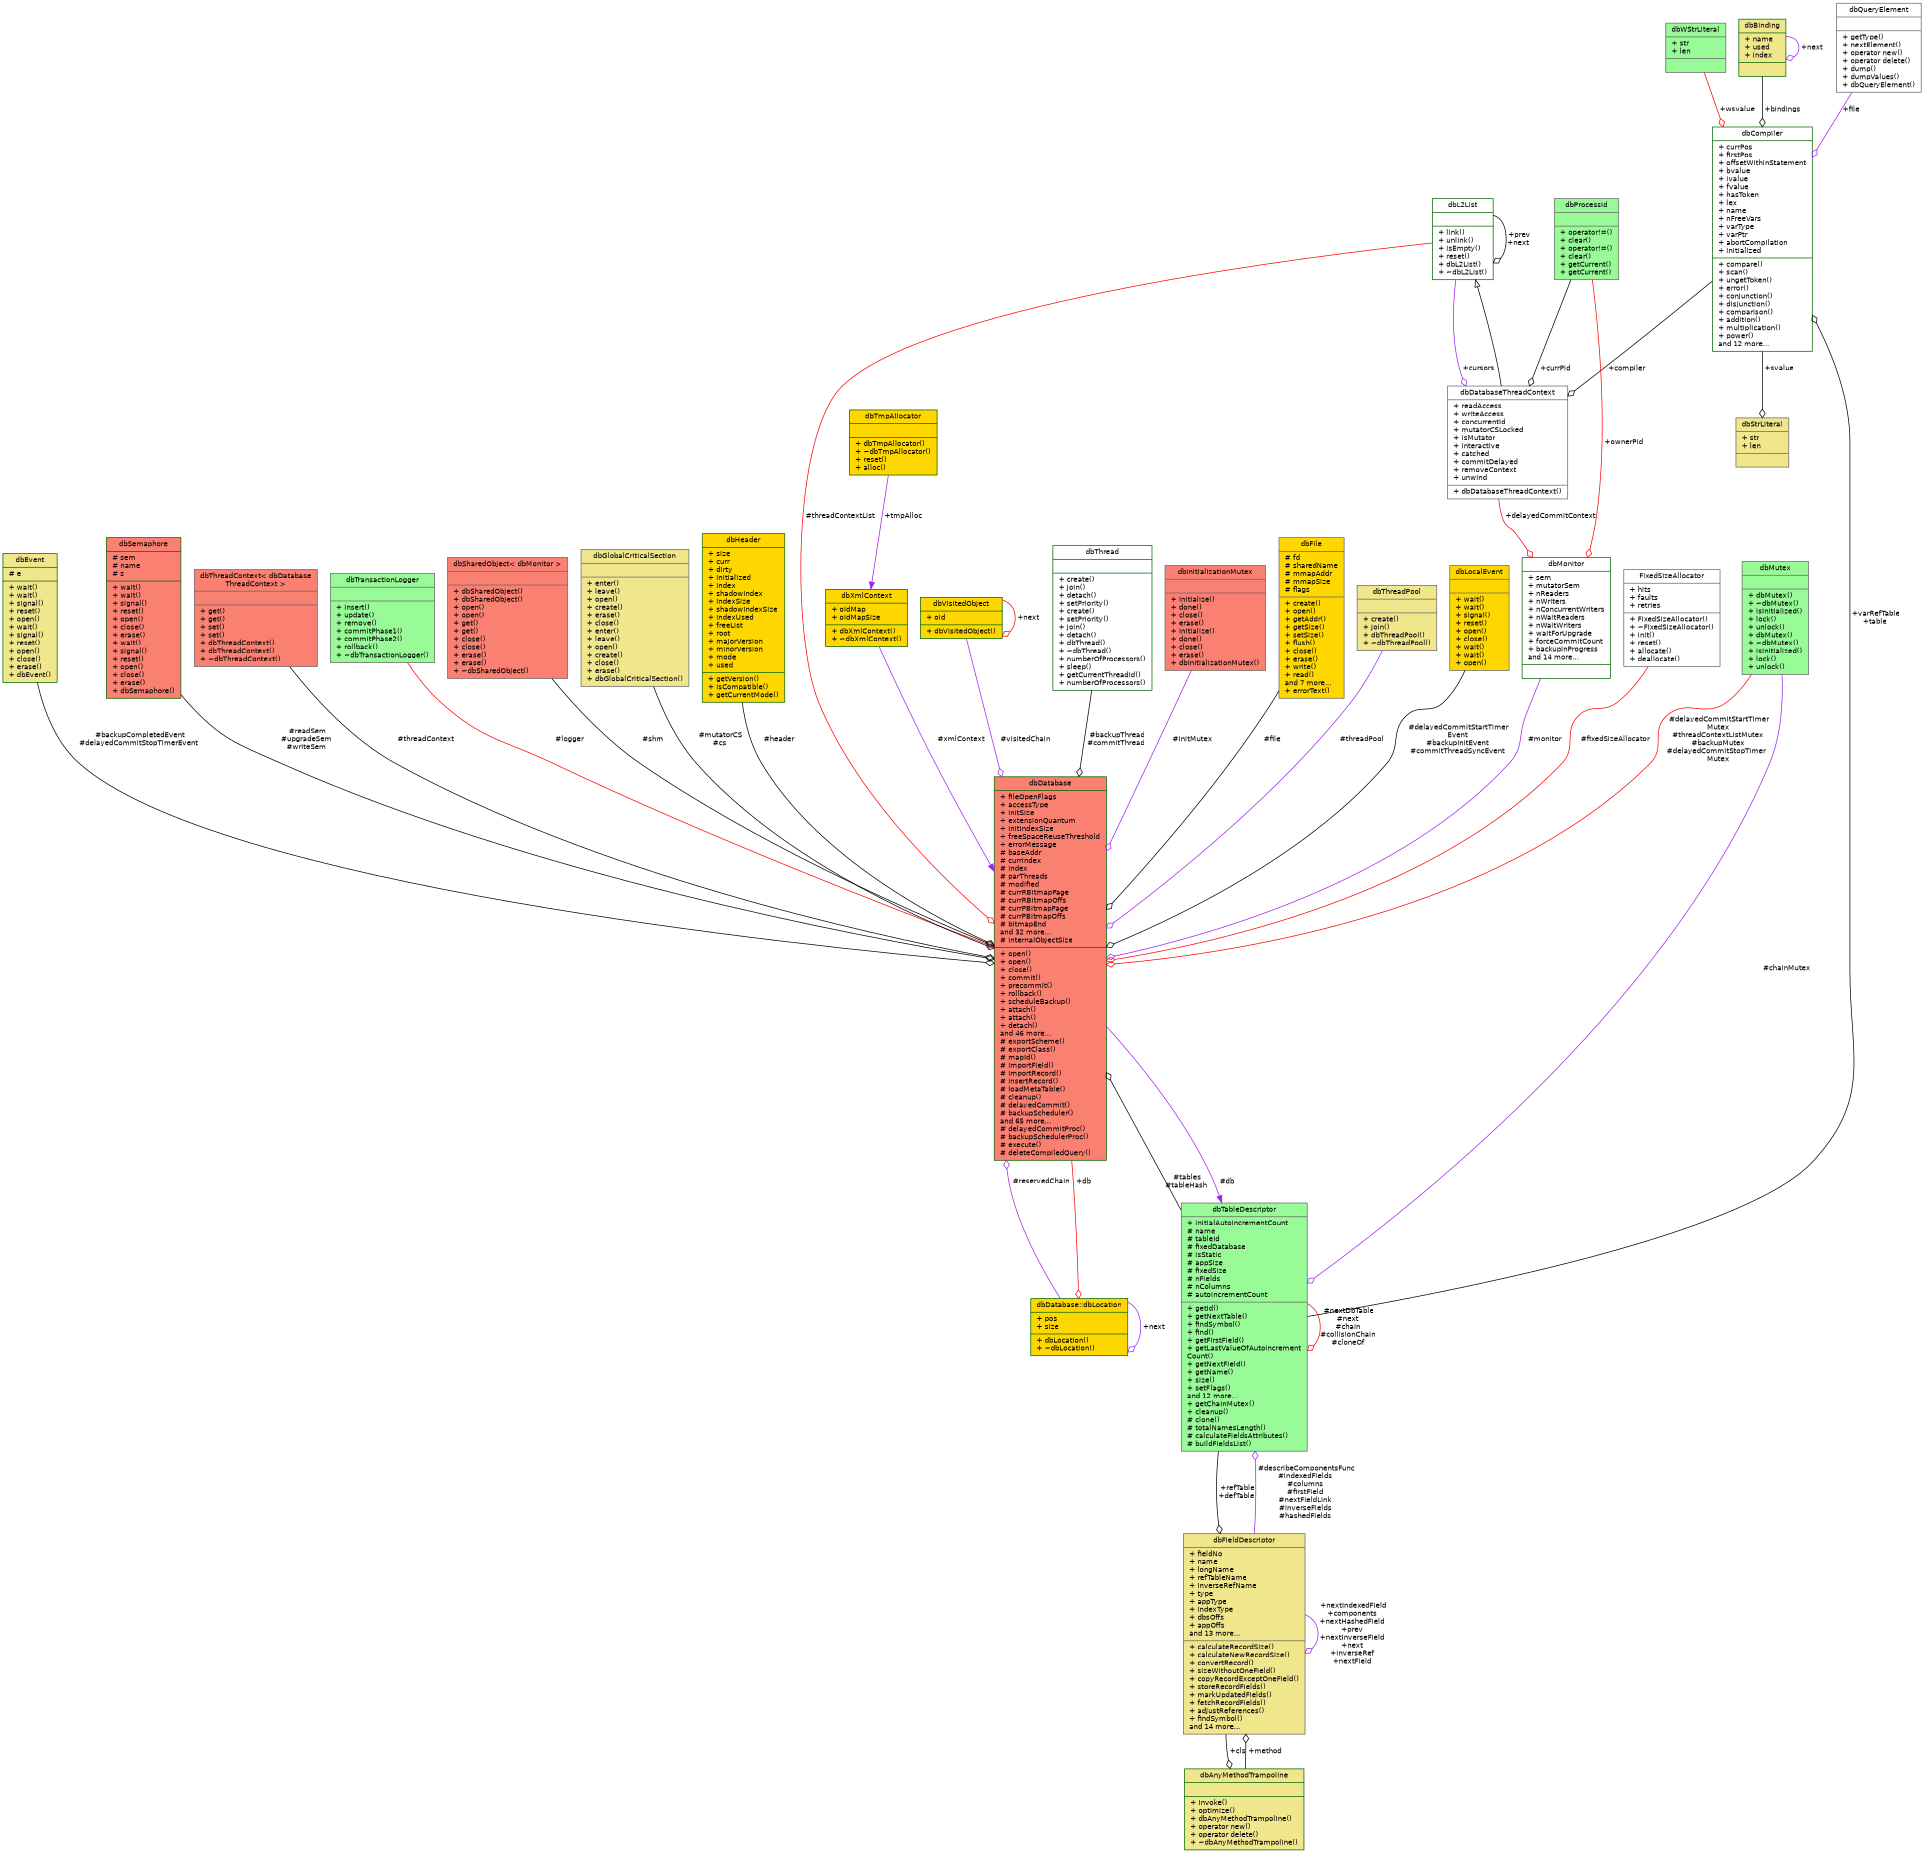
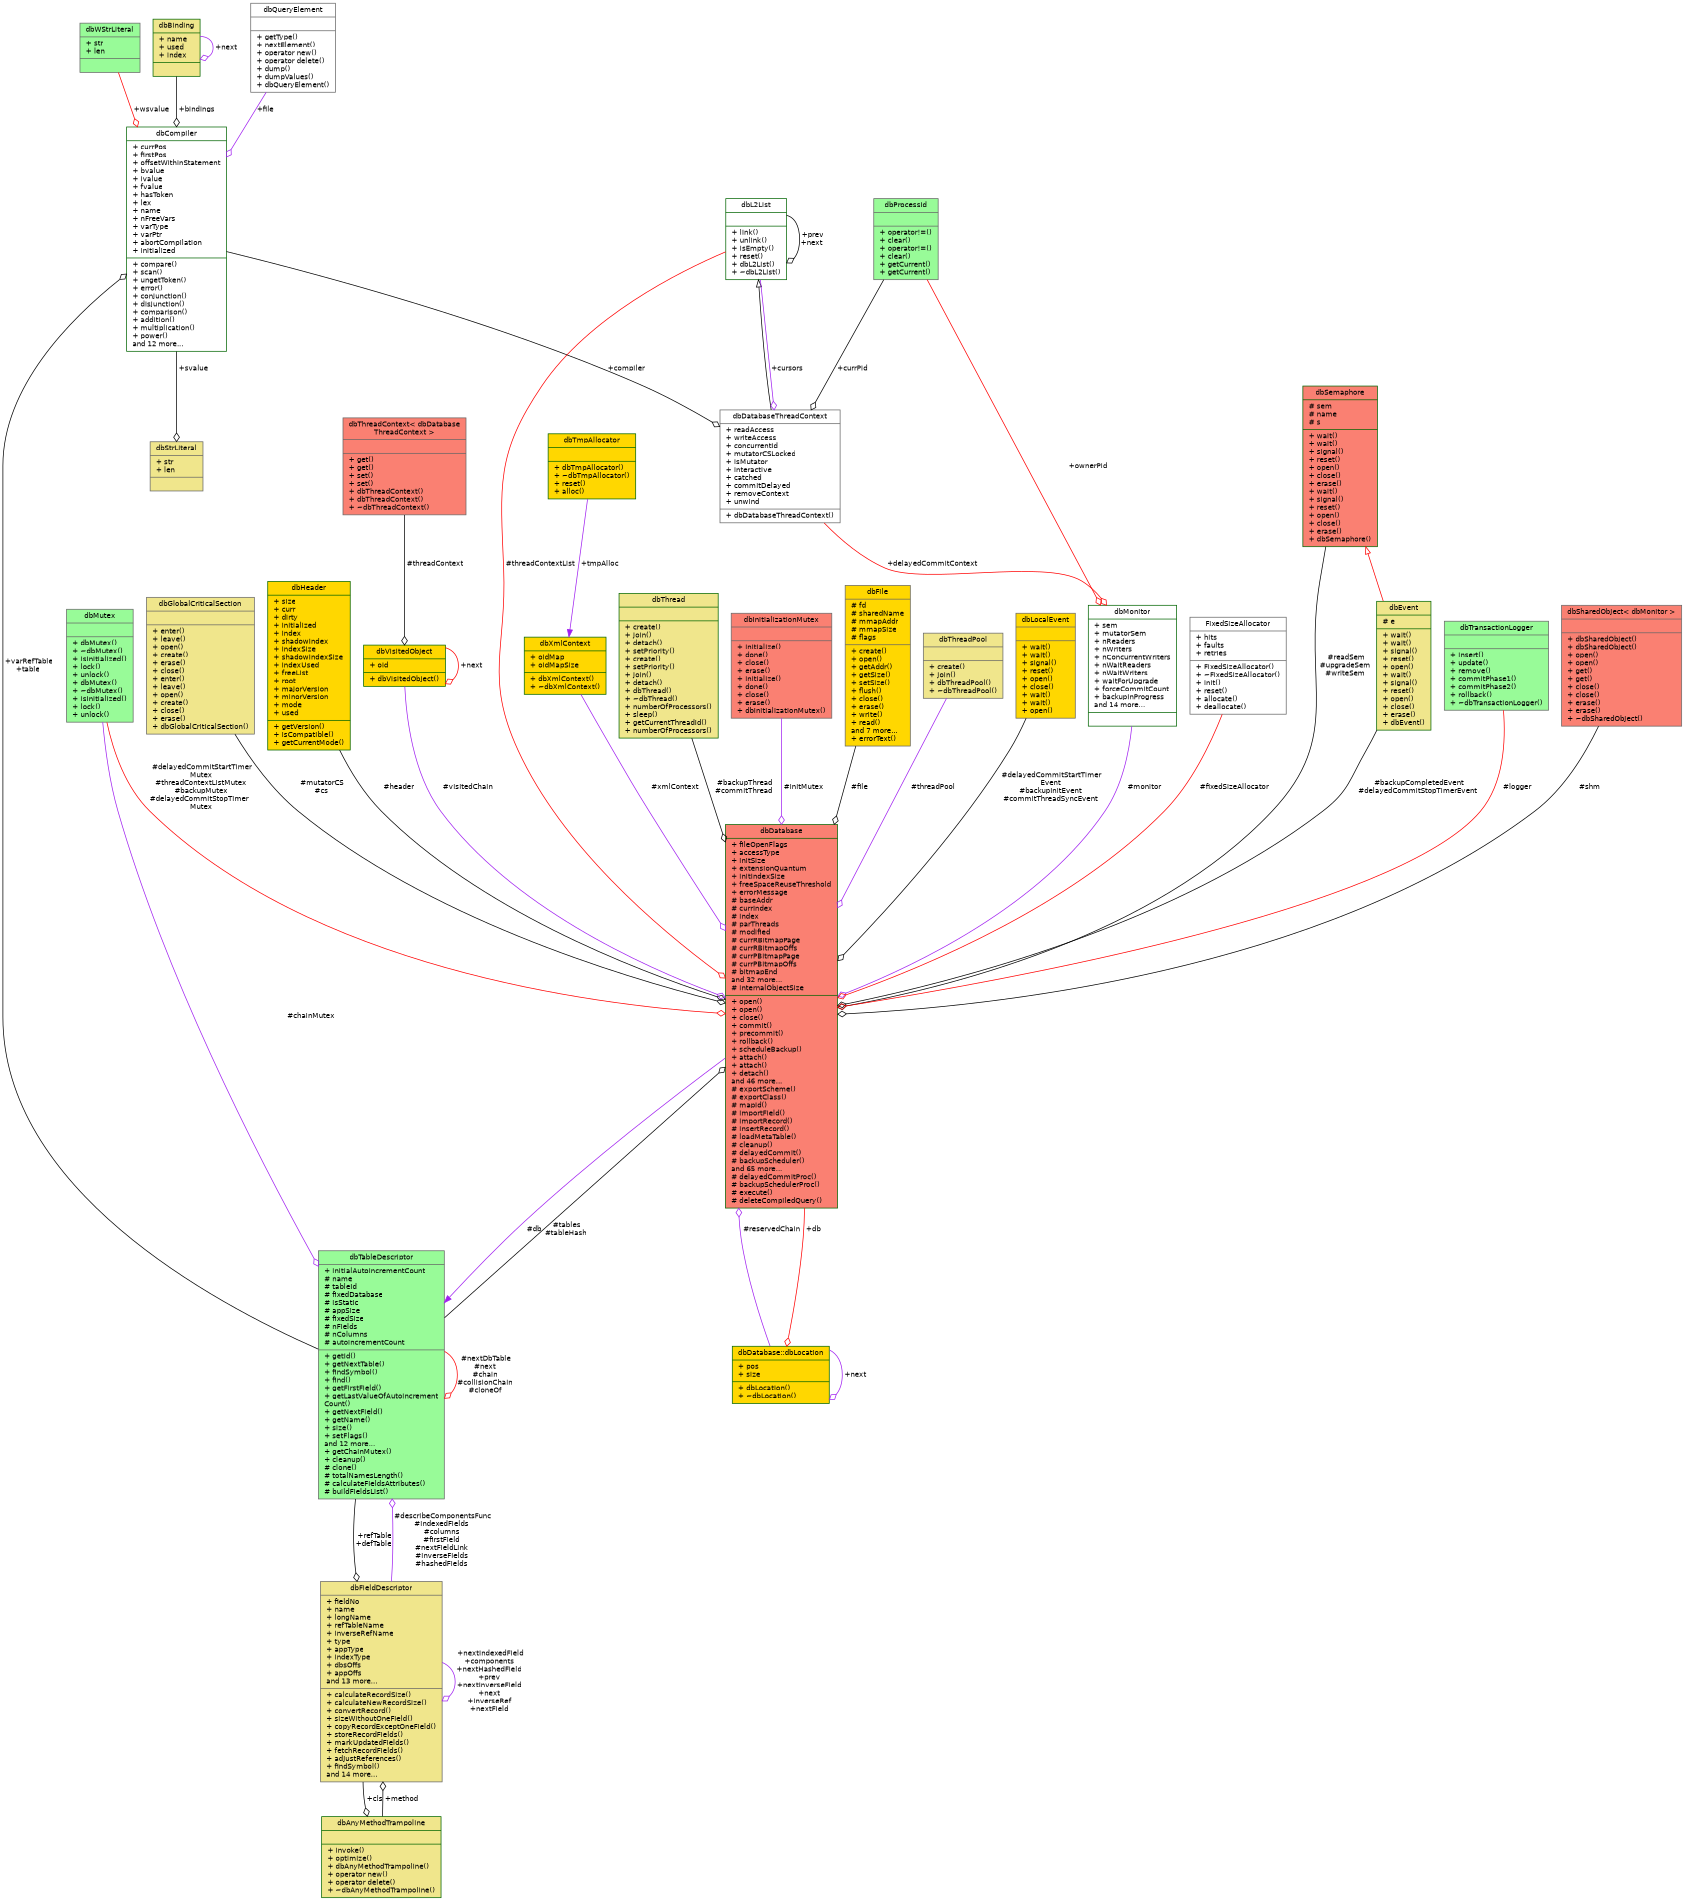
none -> (1376, 577)
(1102, 618) -> (669, 666)
(932, 757) -> (648, 810)
(615, 858) -> (404, 576)
